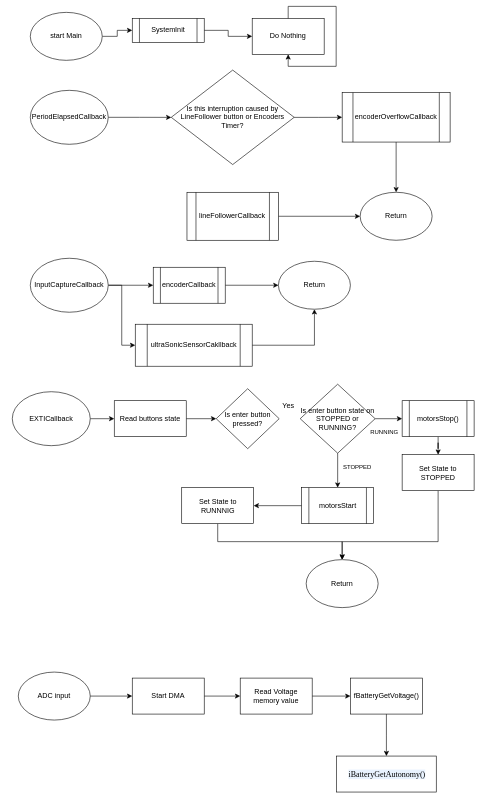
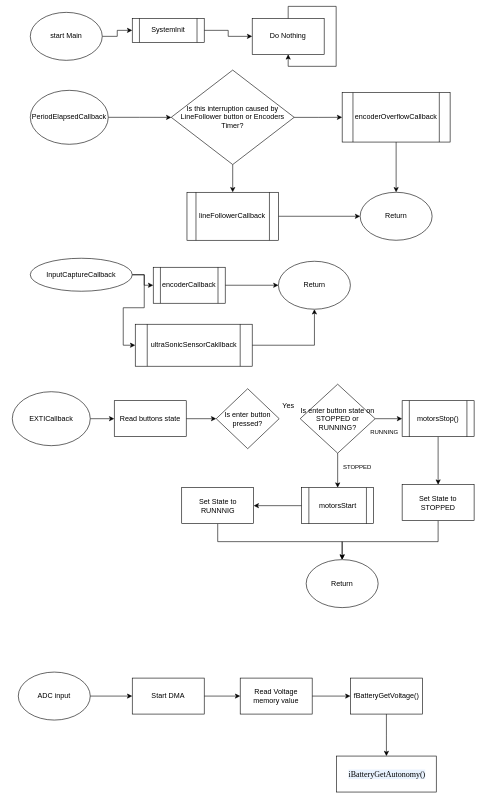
none -> (233, 186)
(69, 285) -> (81, 275)
(438, 473) -> (438, 503)
